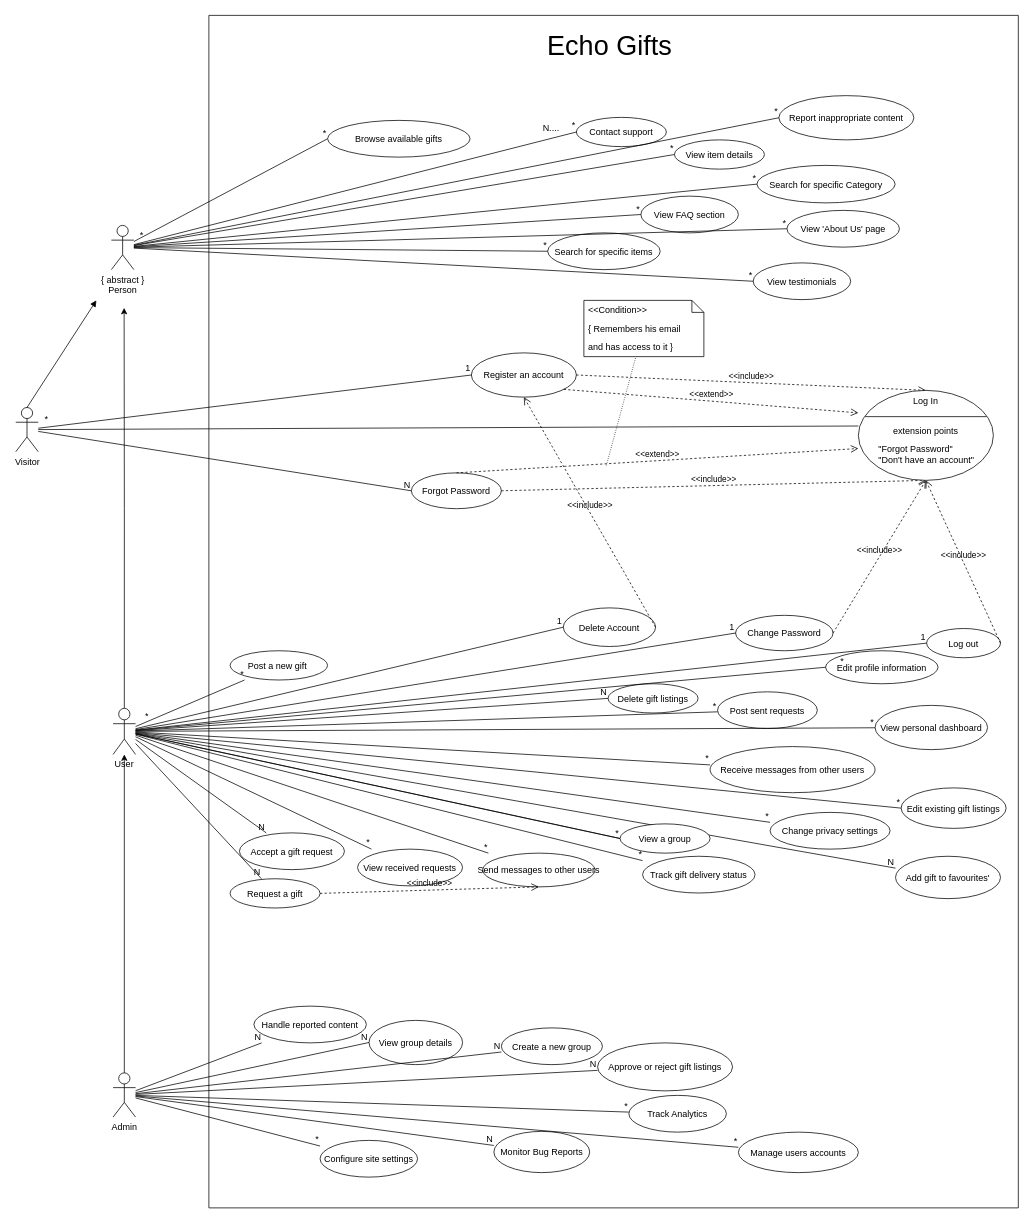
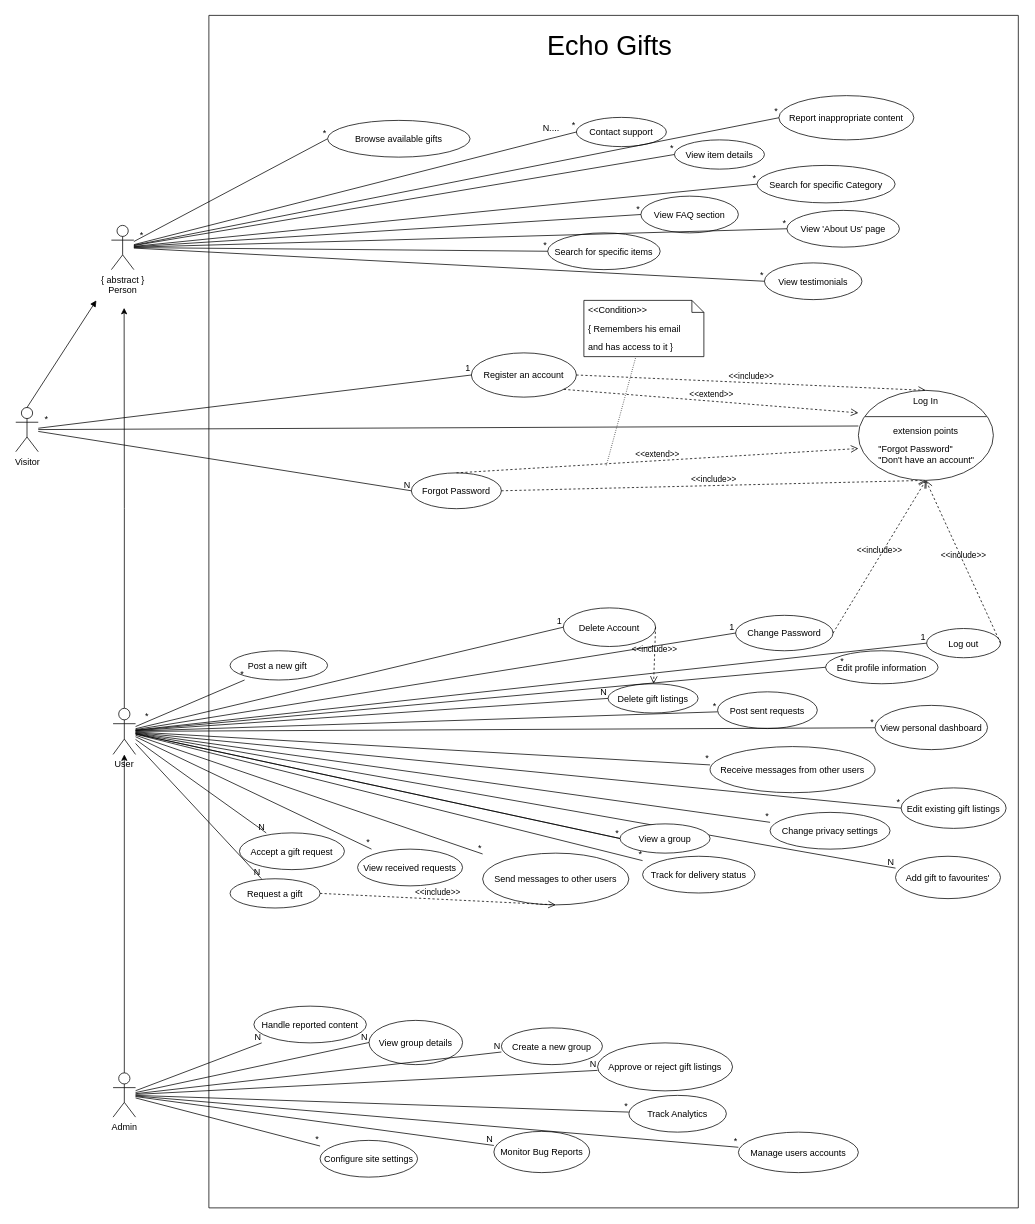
(802, 281) -> (813, 281)
(590, 513) -> (655, 656)
(539, 870) -> (556, 879)
(698, 875) -> (698, 875)
